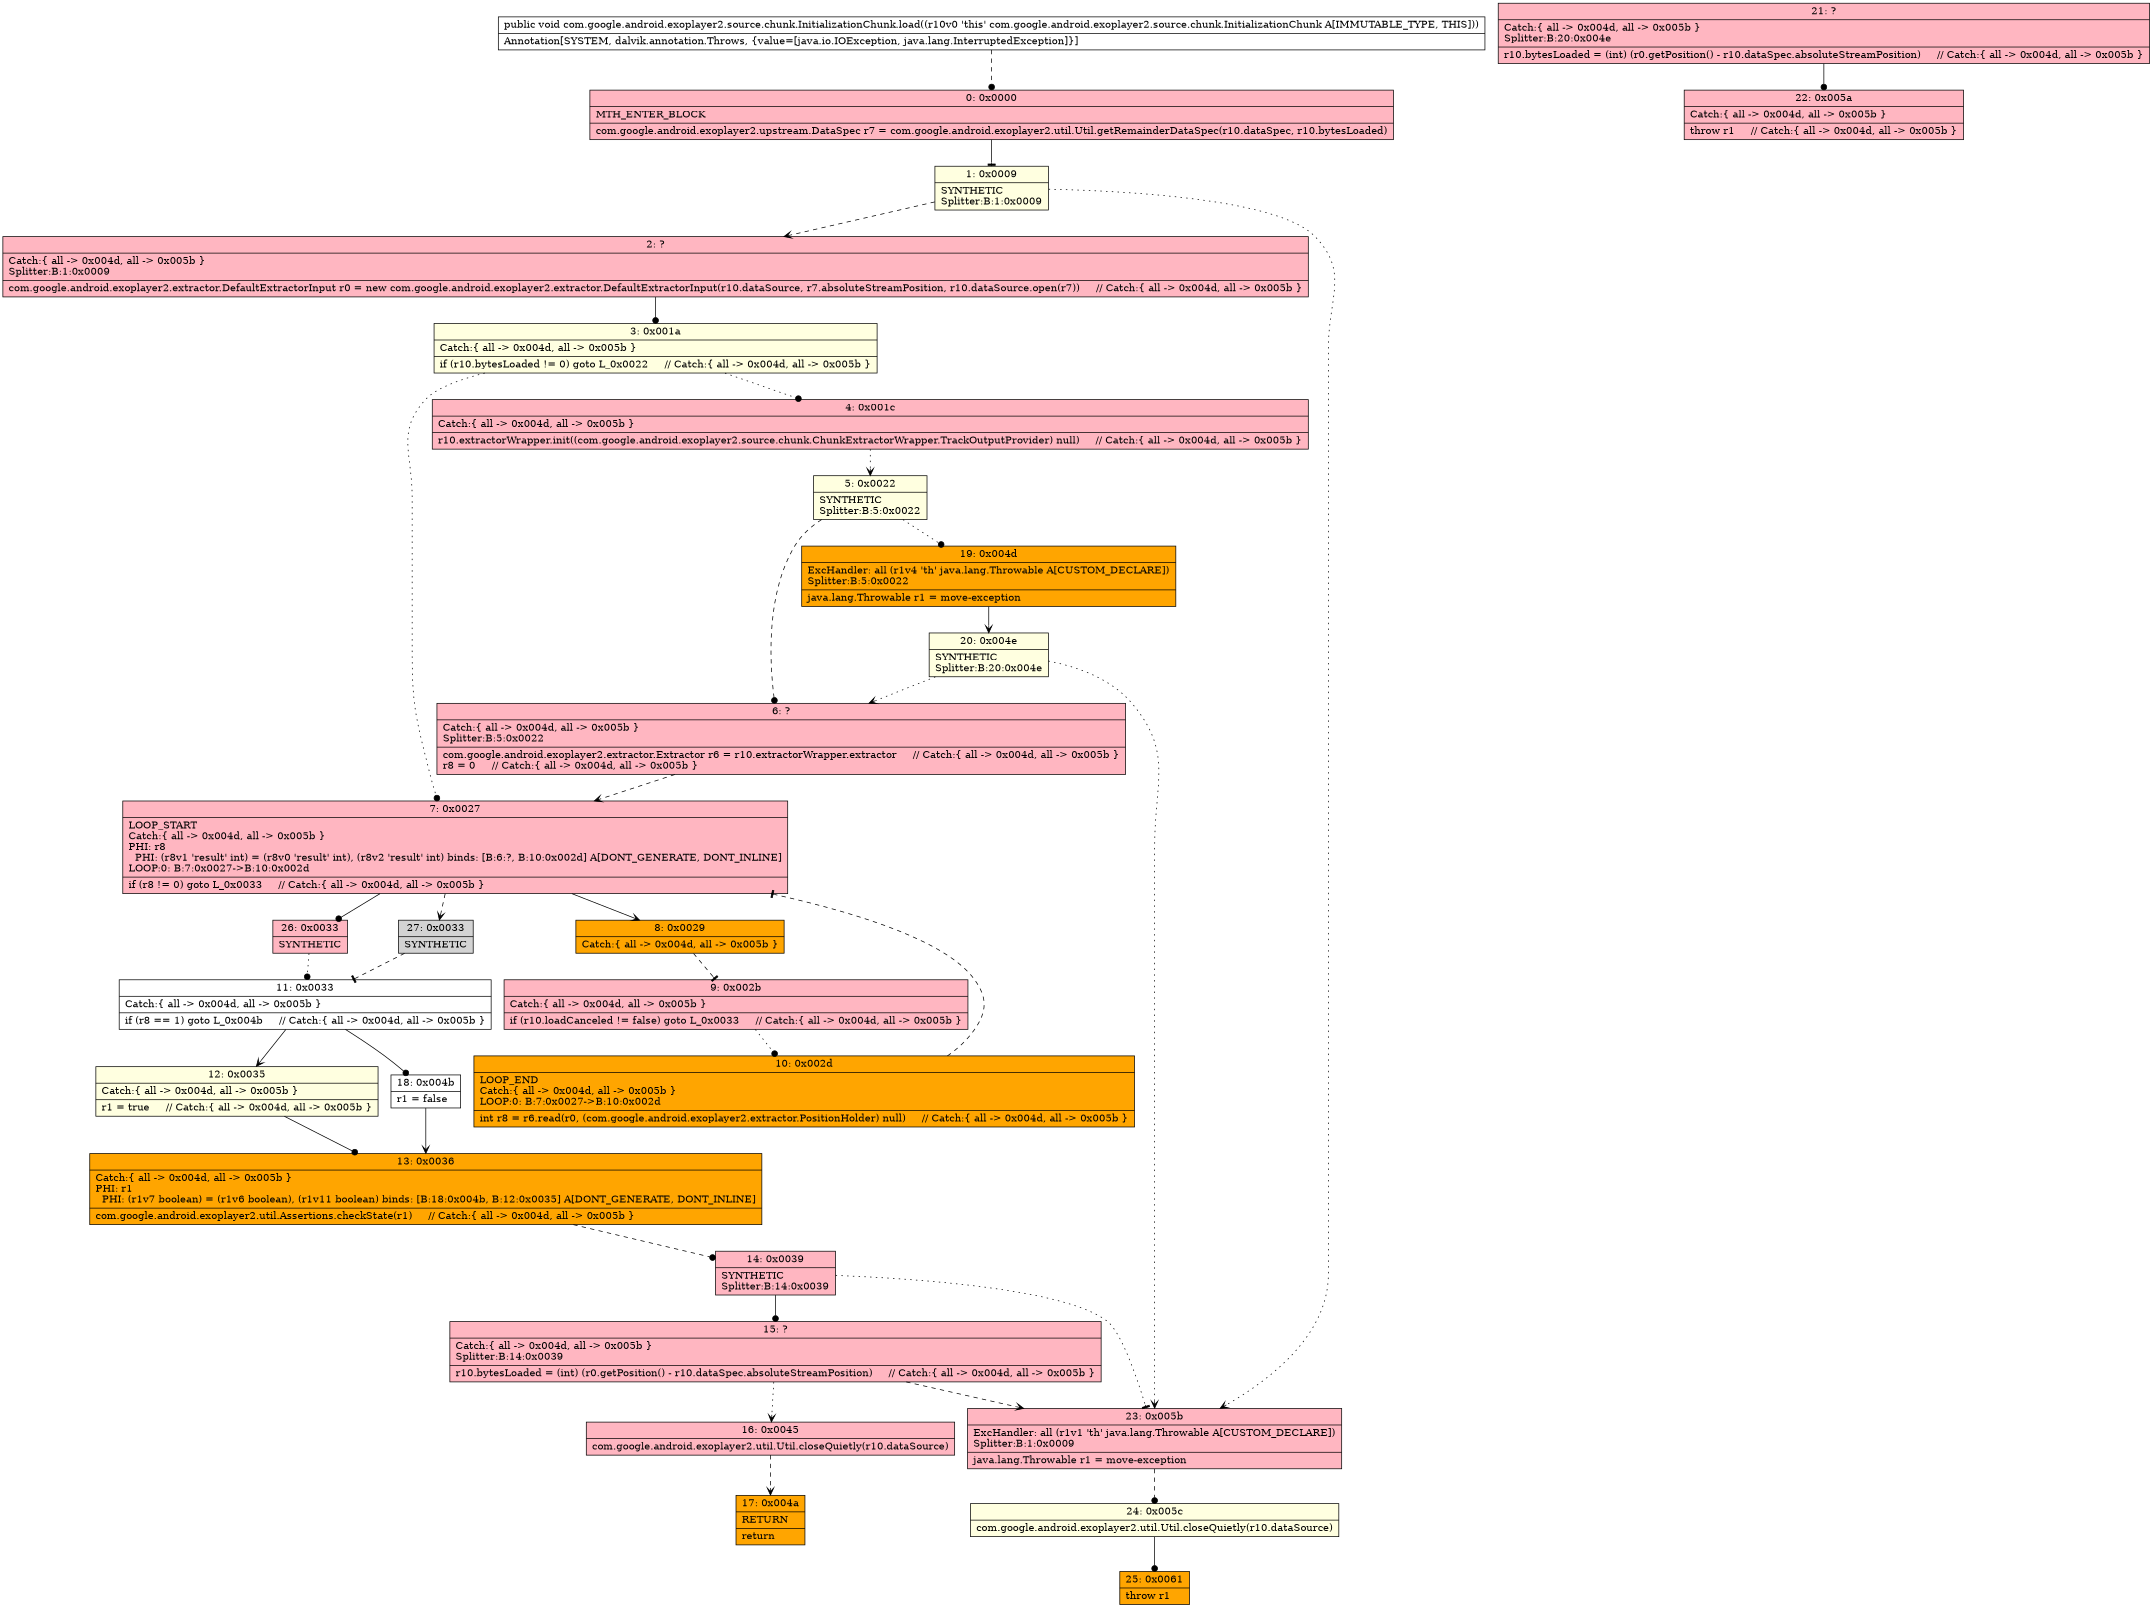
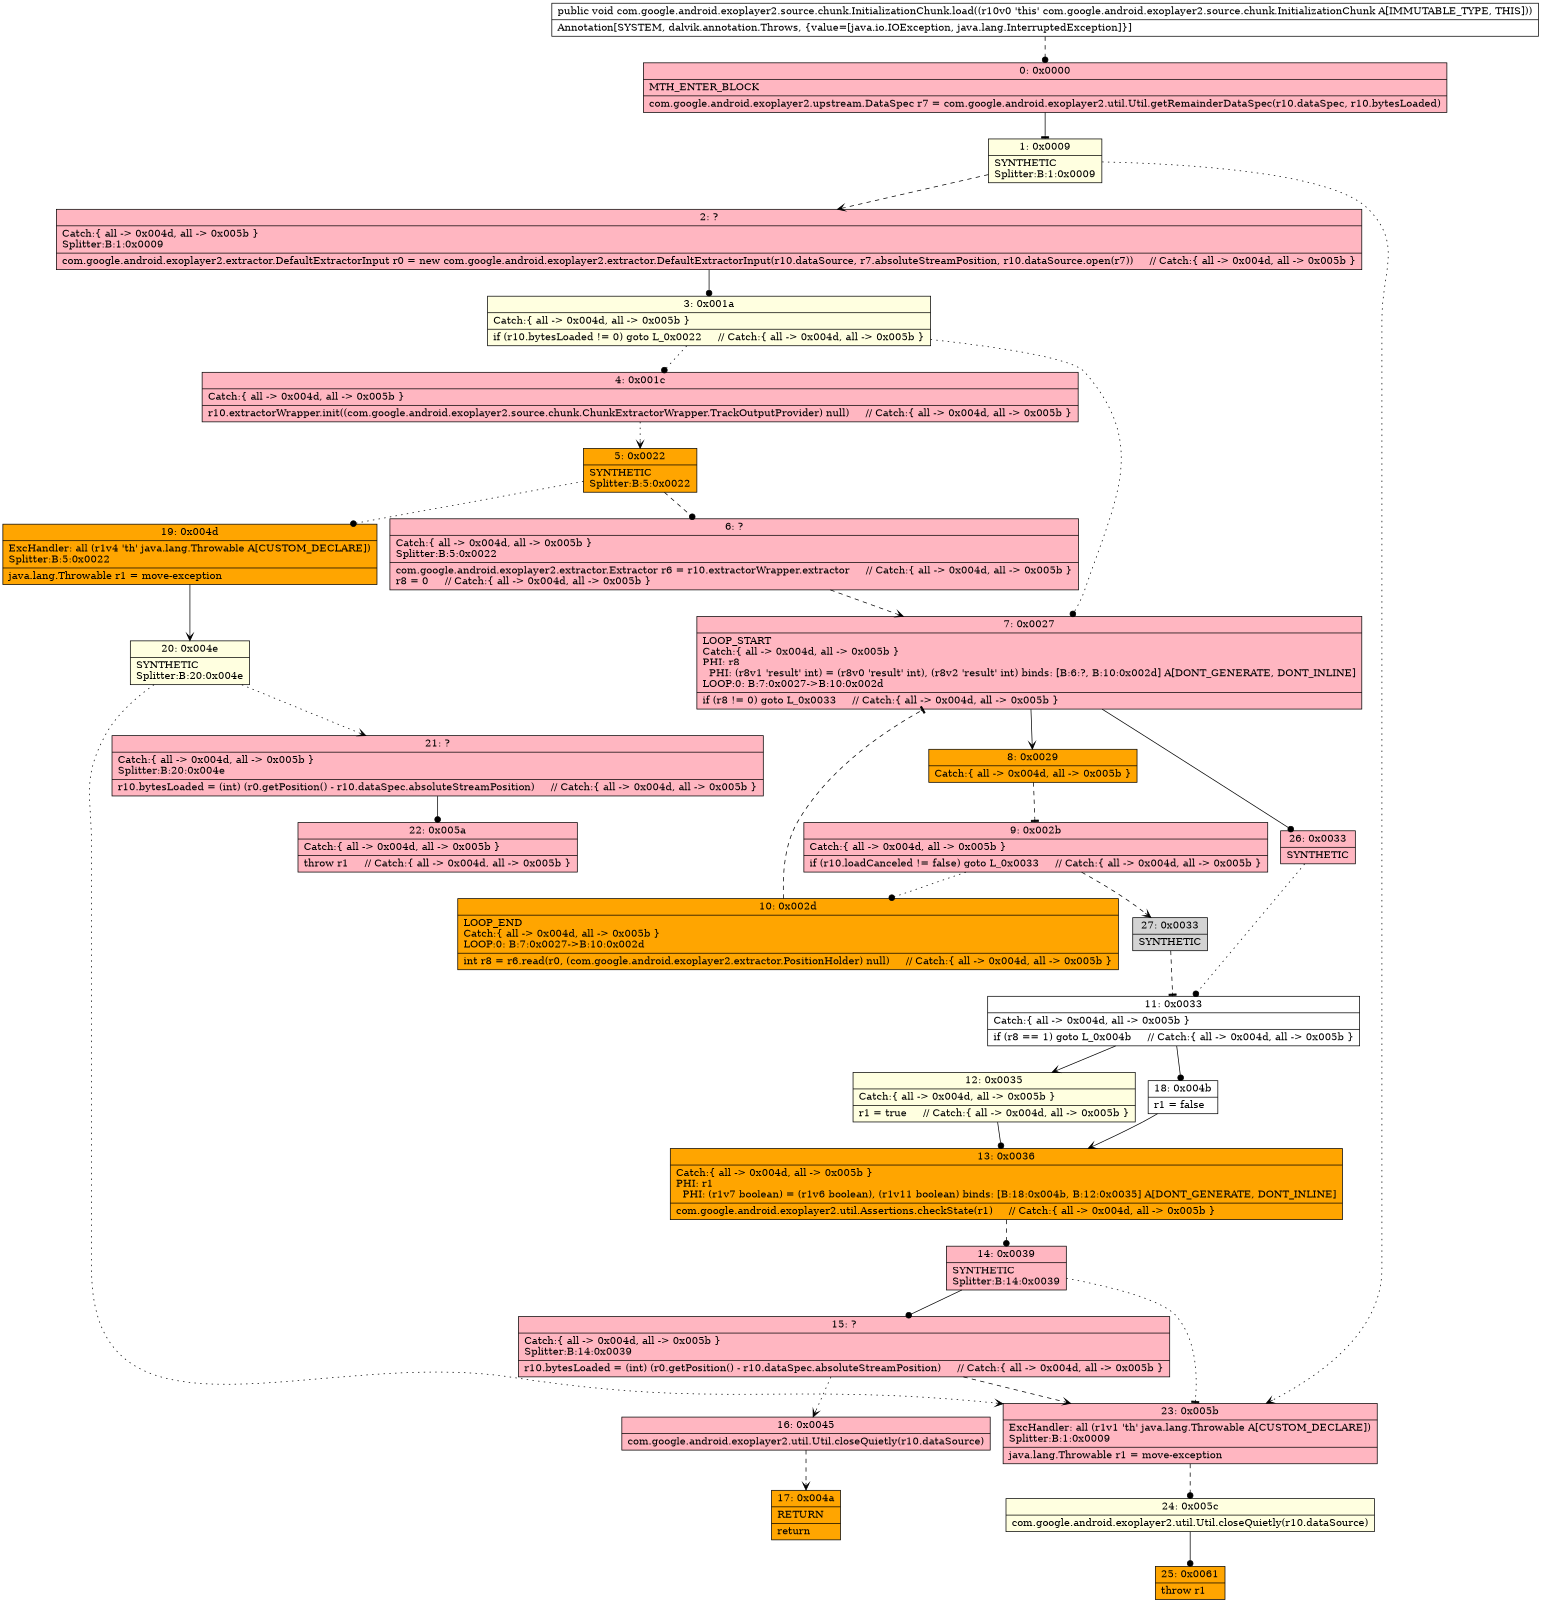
(870, 498) -> (640, 470)
(906, 689) -> (300, 709)
(443, 903) -> (1114, 891)
